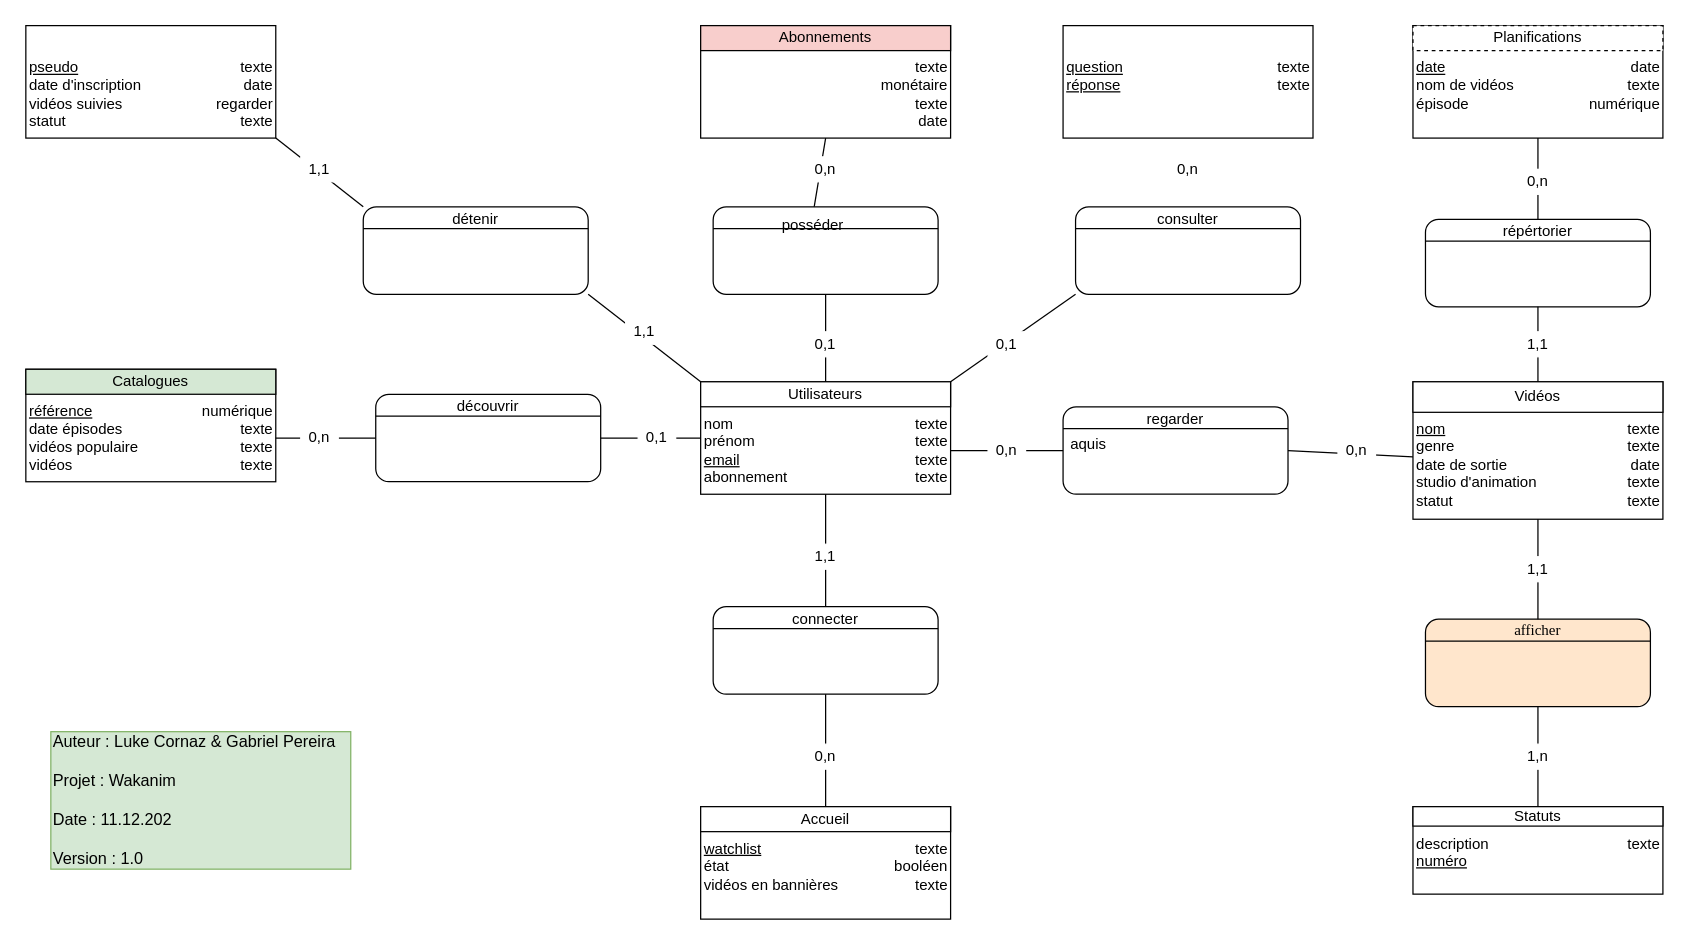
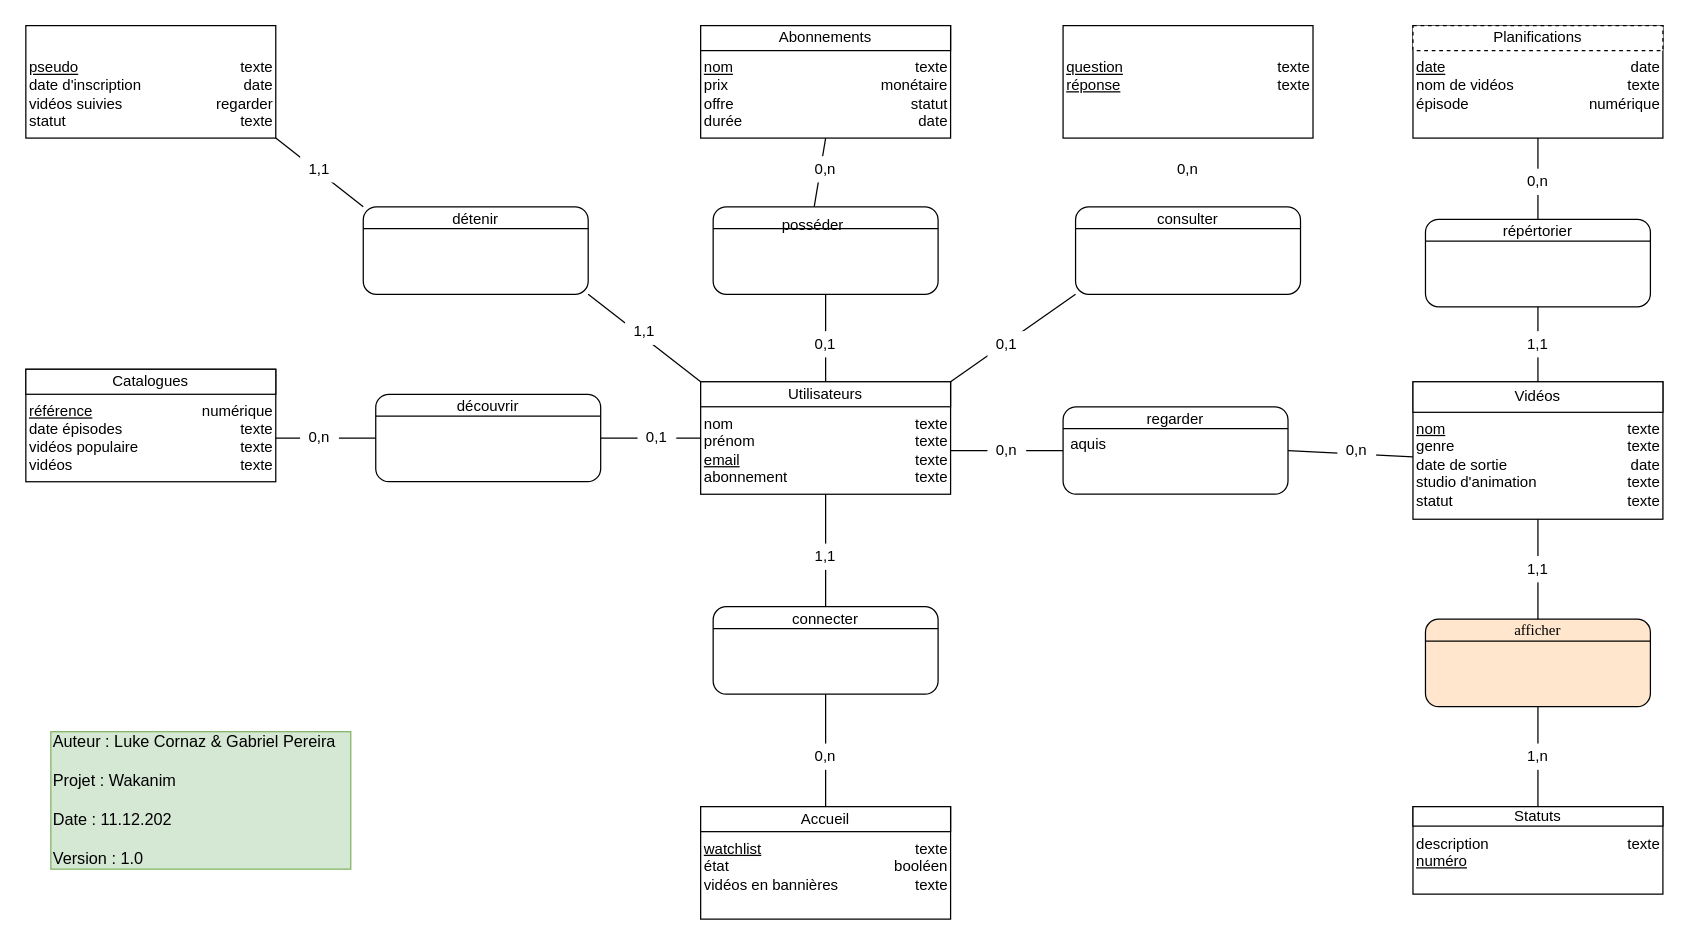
(826, 38) -> (826, 38)
none -> (764, 94)
(912, 95) -> (912, 95)
(151, 382) -> (151, 382)
